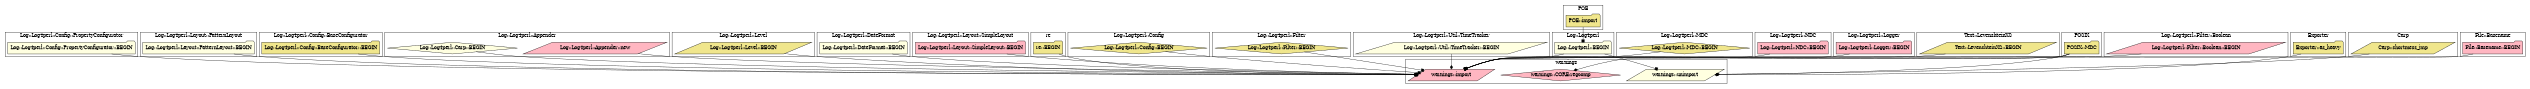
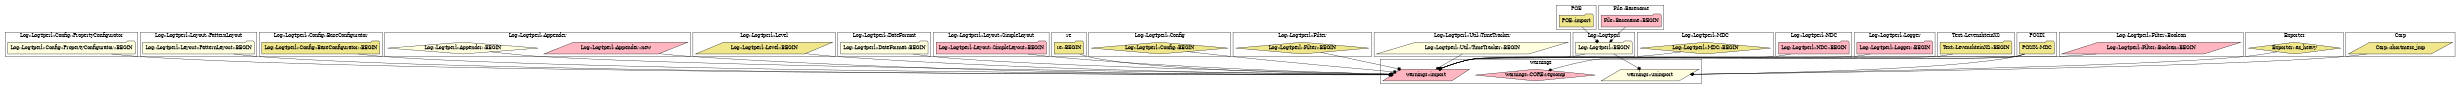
(452, 48) -> (463, 48)
(1988, 48) -> (1976, 48)
(2318, 48) -> (2294, 48)
(1970, 57) -> (1618, 34)
